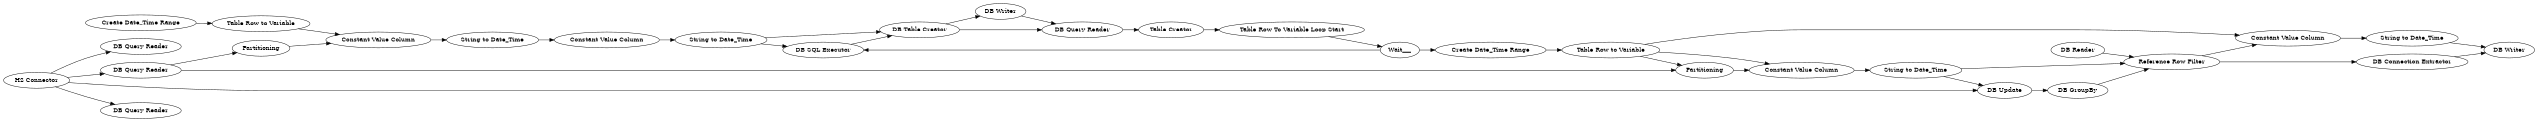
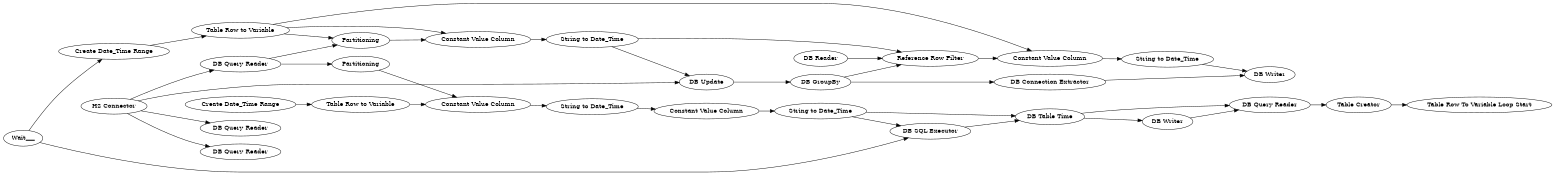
(919, 30) -> (1050, 117)
(1353, 41) -> none
(2286, 62) -> (920, 82)
